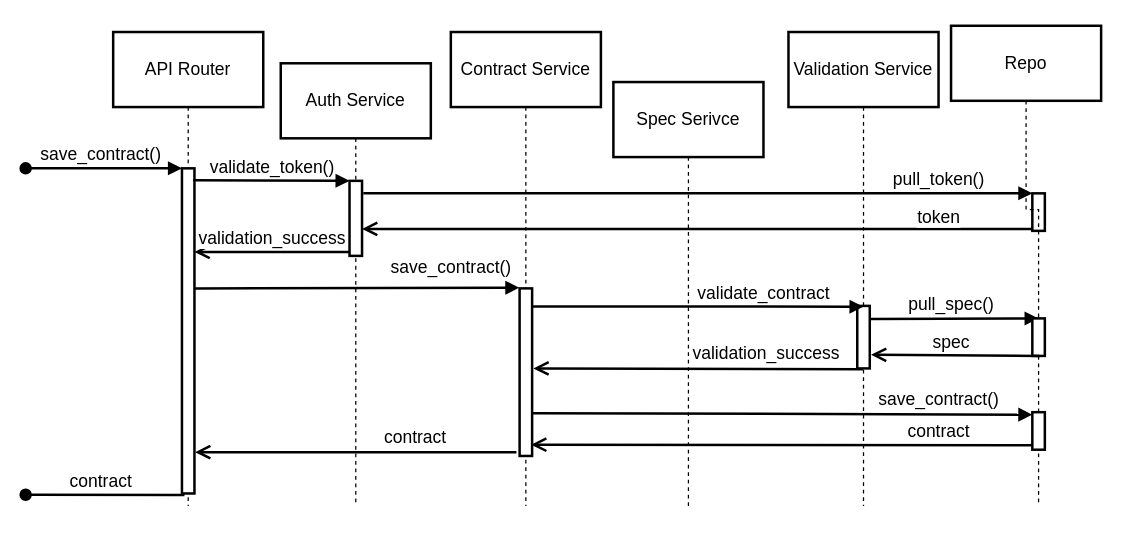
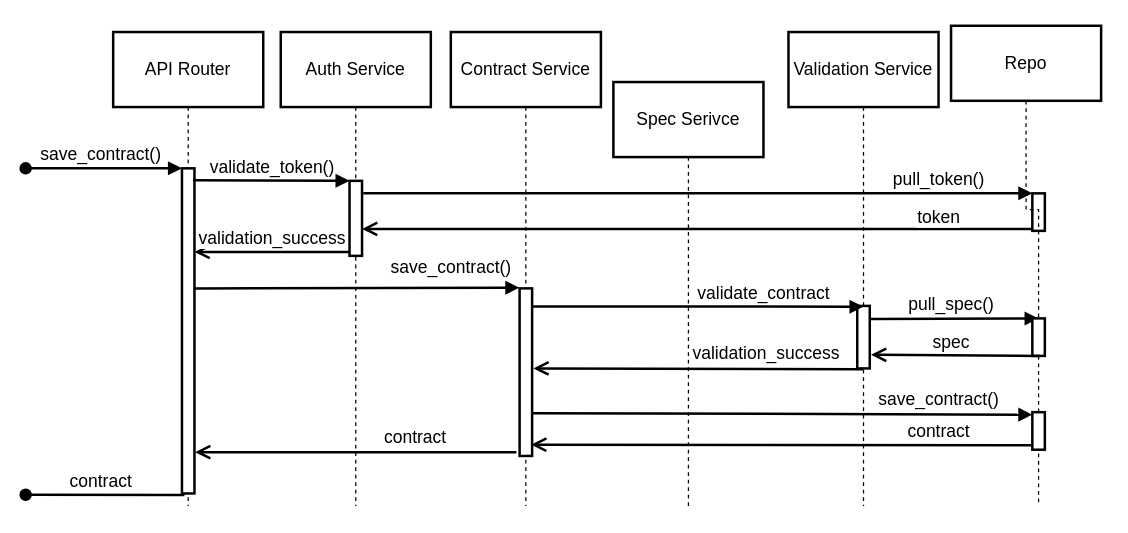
(356, 101) -> (356, 69)
